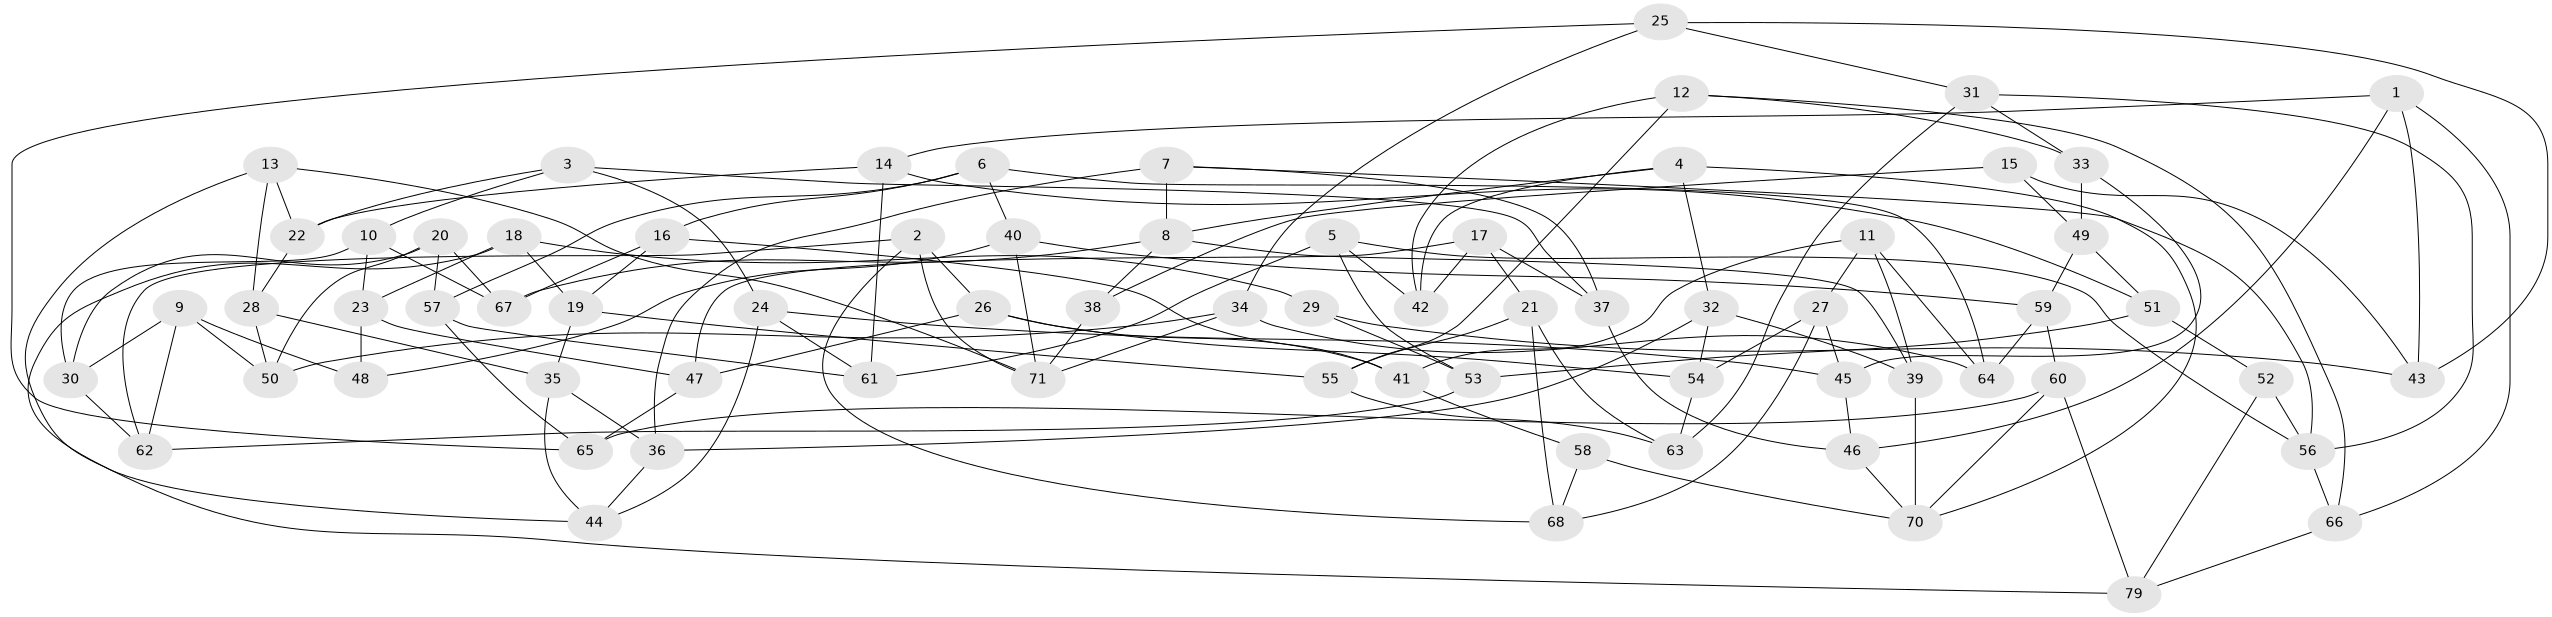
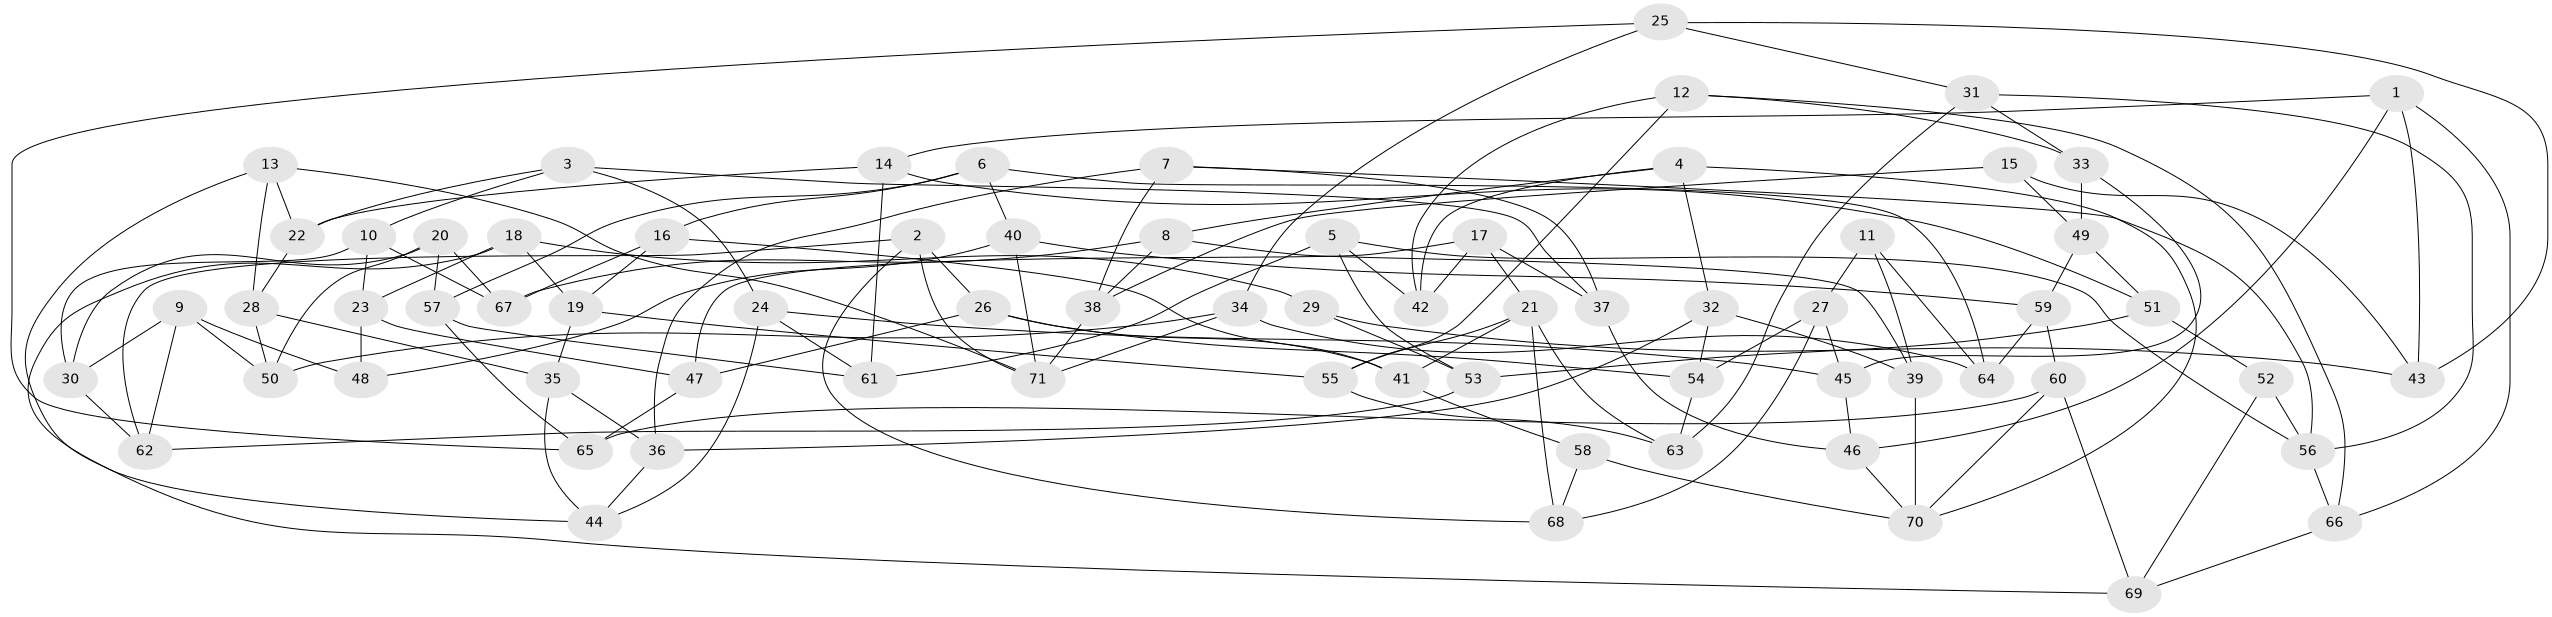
(1167, 197) -> (1123, 234)
(1640, 325) -> (1466, 344)
(2134, 595) -> (2134, 595)
